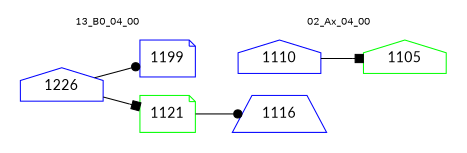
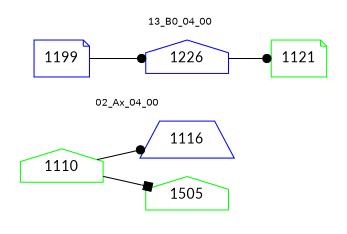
(279, 59) -> (62, 167)
(405, 59) -> (187, 195)
(113, 73) -> (113, 59)
(117, 101) -> (245, 59)
(215, 114) -> (117, 155)
